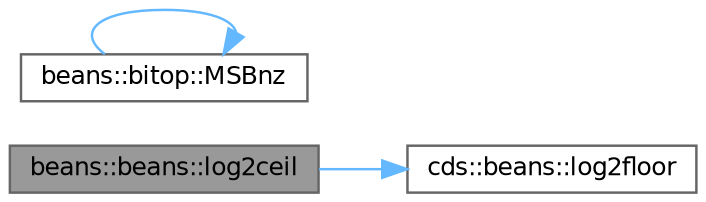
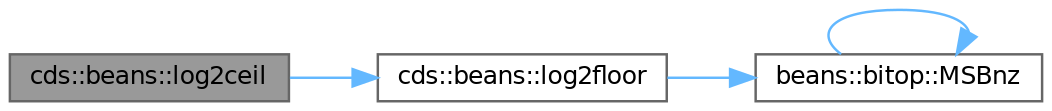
none -> (699, 78)
(164, 169) -> (149, 78)
